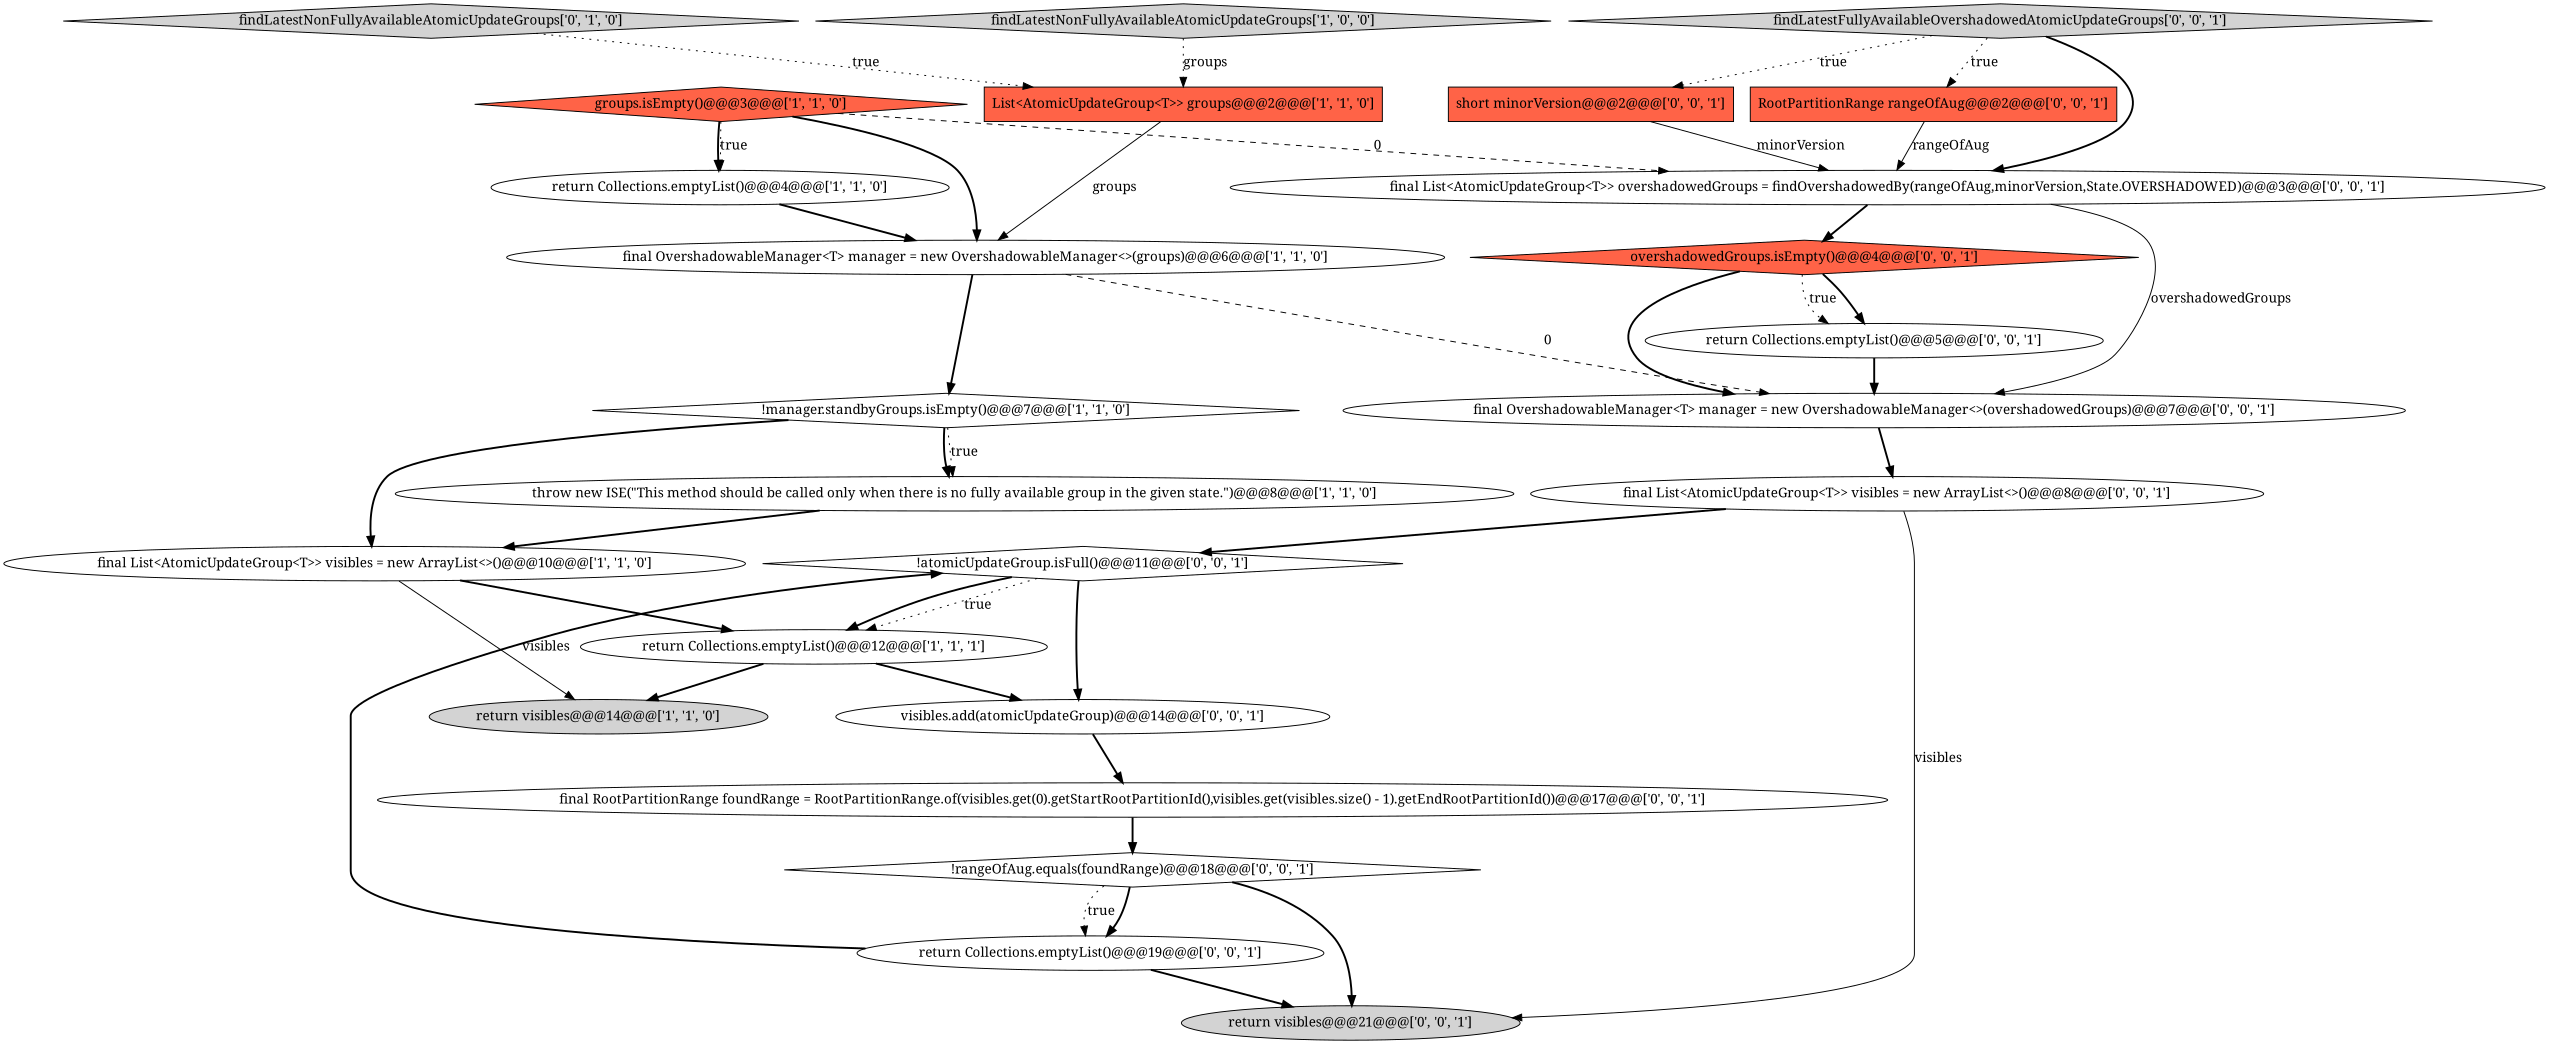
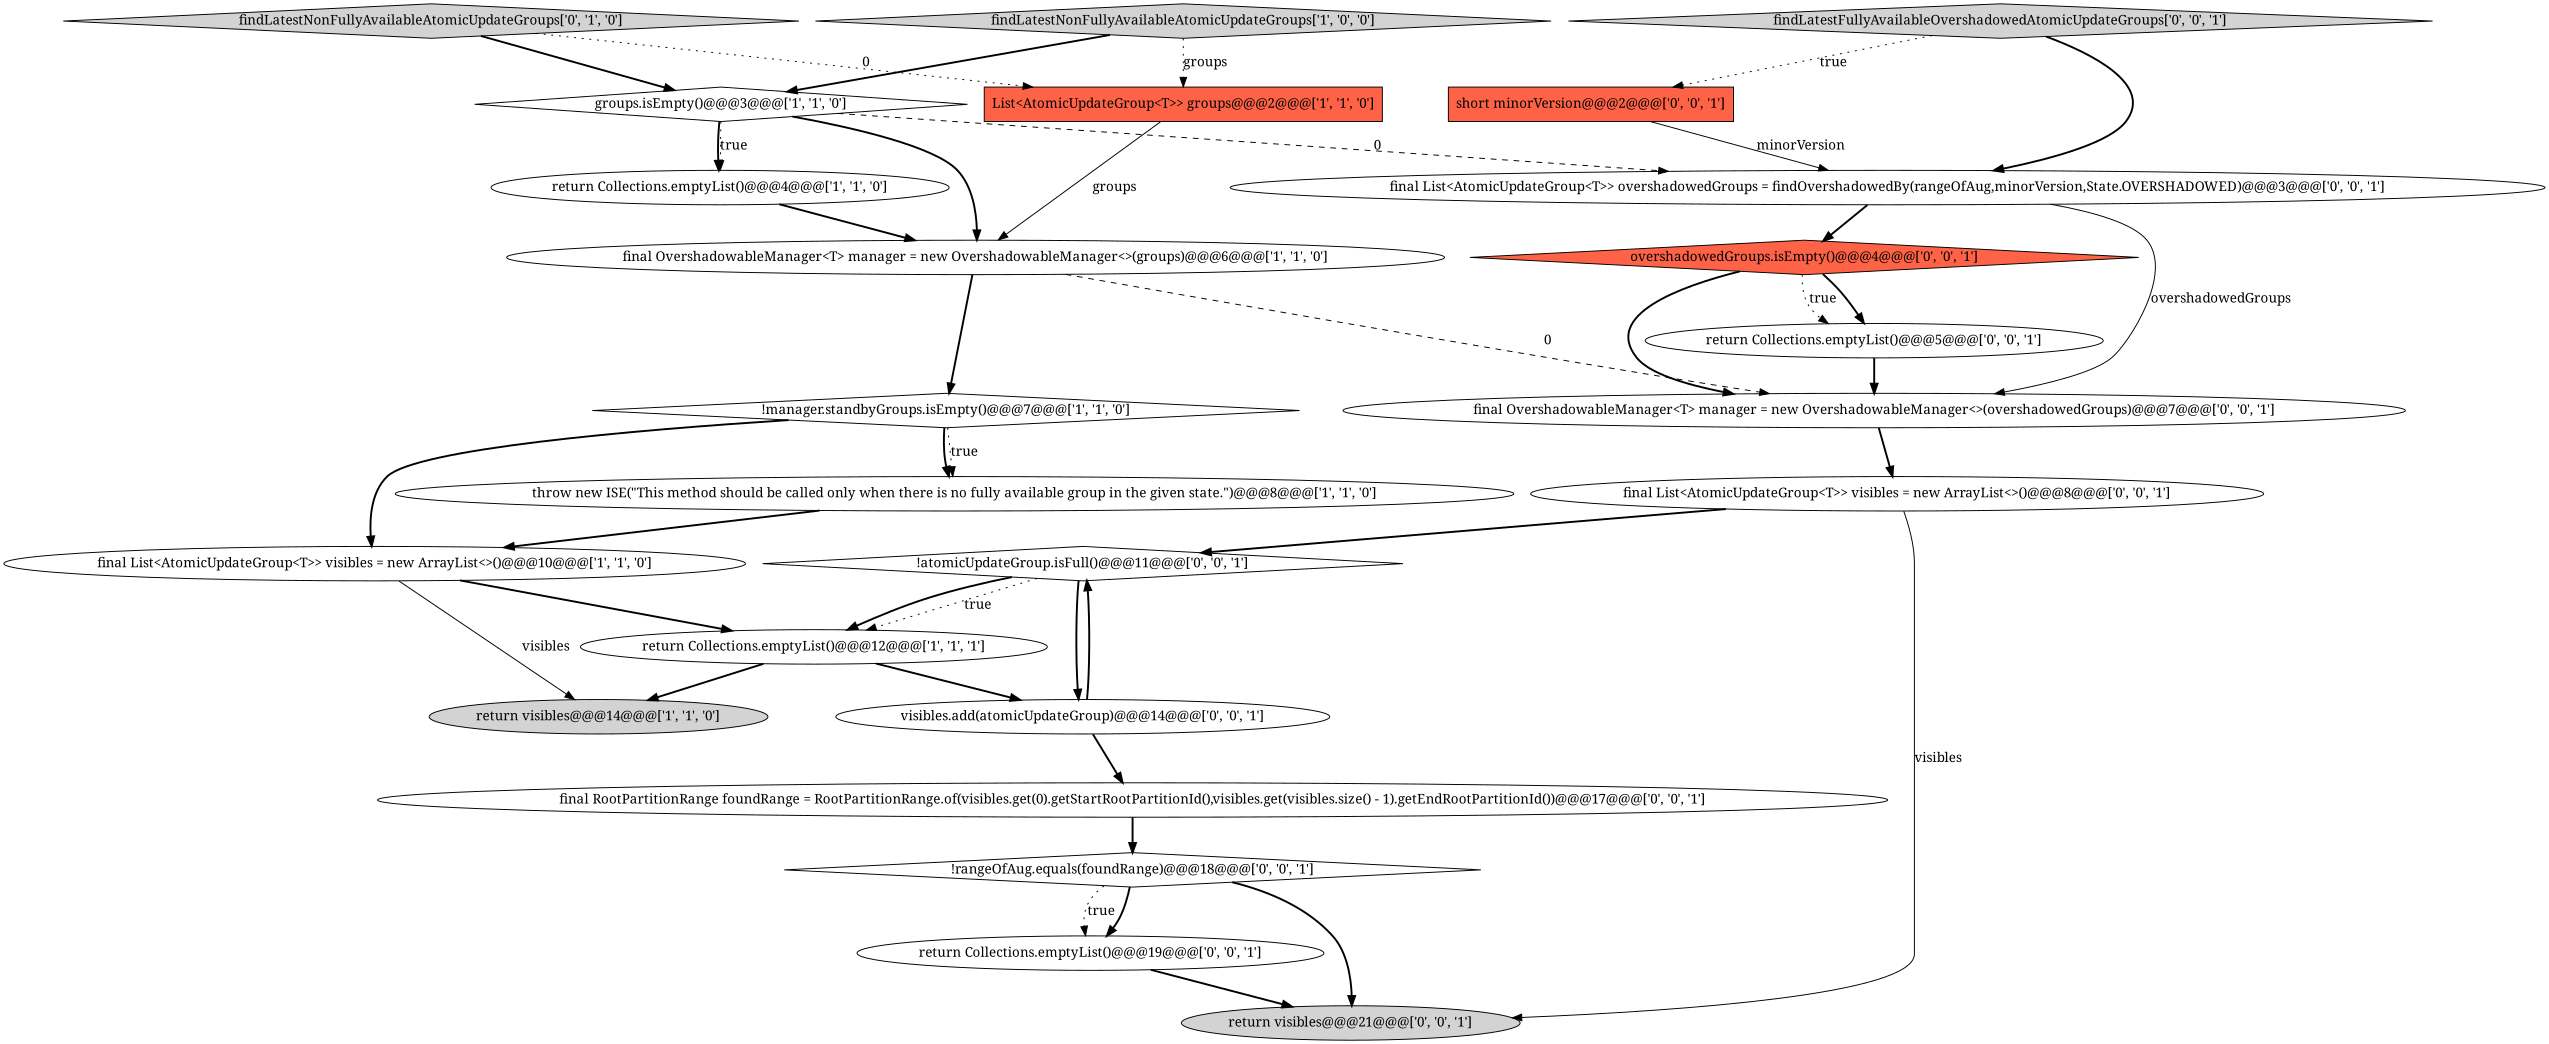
none -> (573, 62)
none -> (953, 62)
(866, 63) -> (866, 63)
(721, 104) -> (721, 104)
(1934, 104) -> none
(351, 756) -> (1089, 645)
